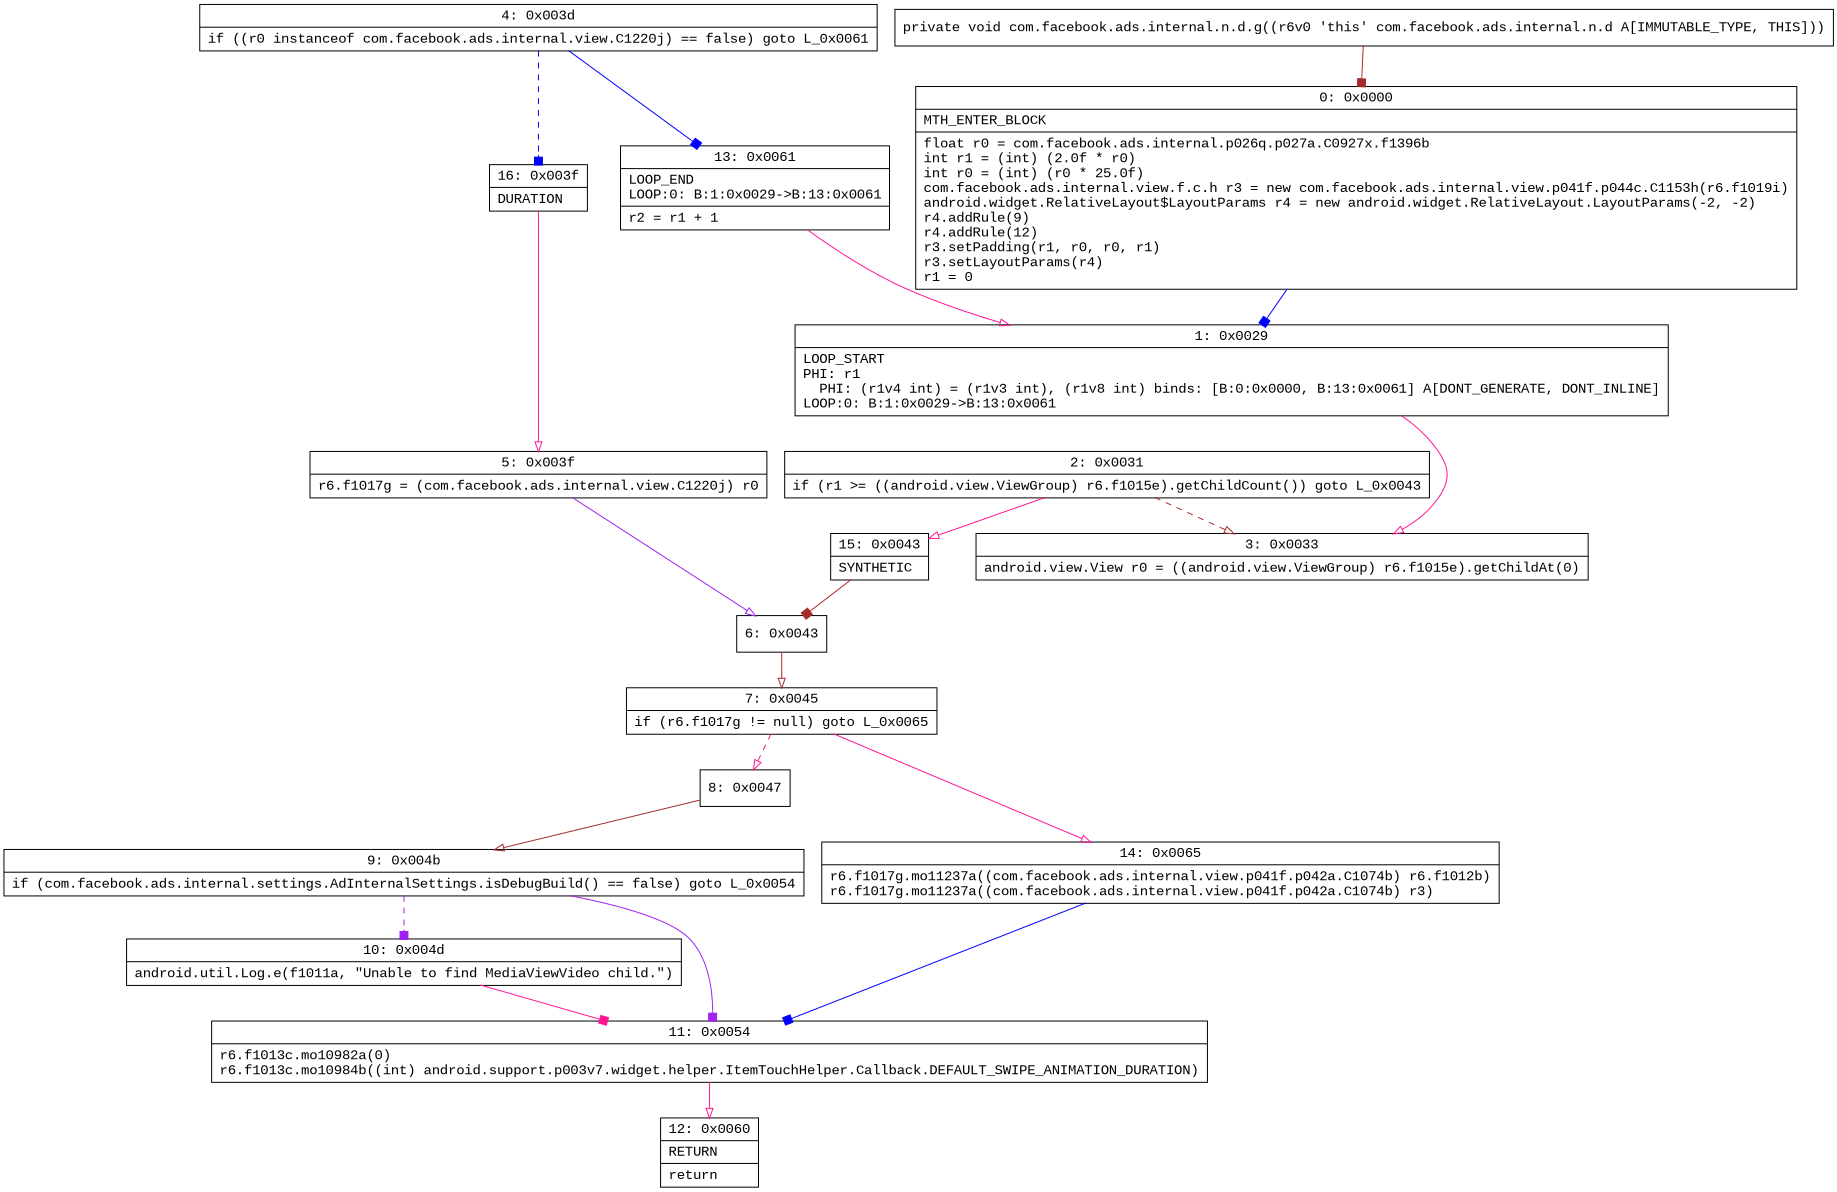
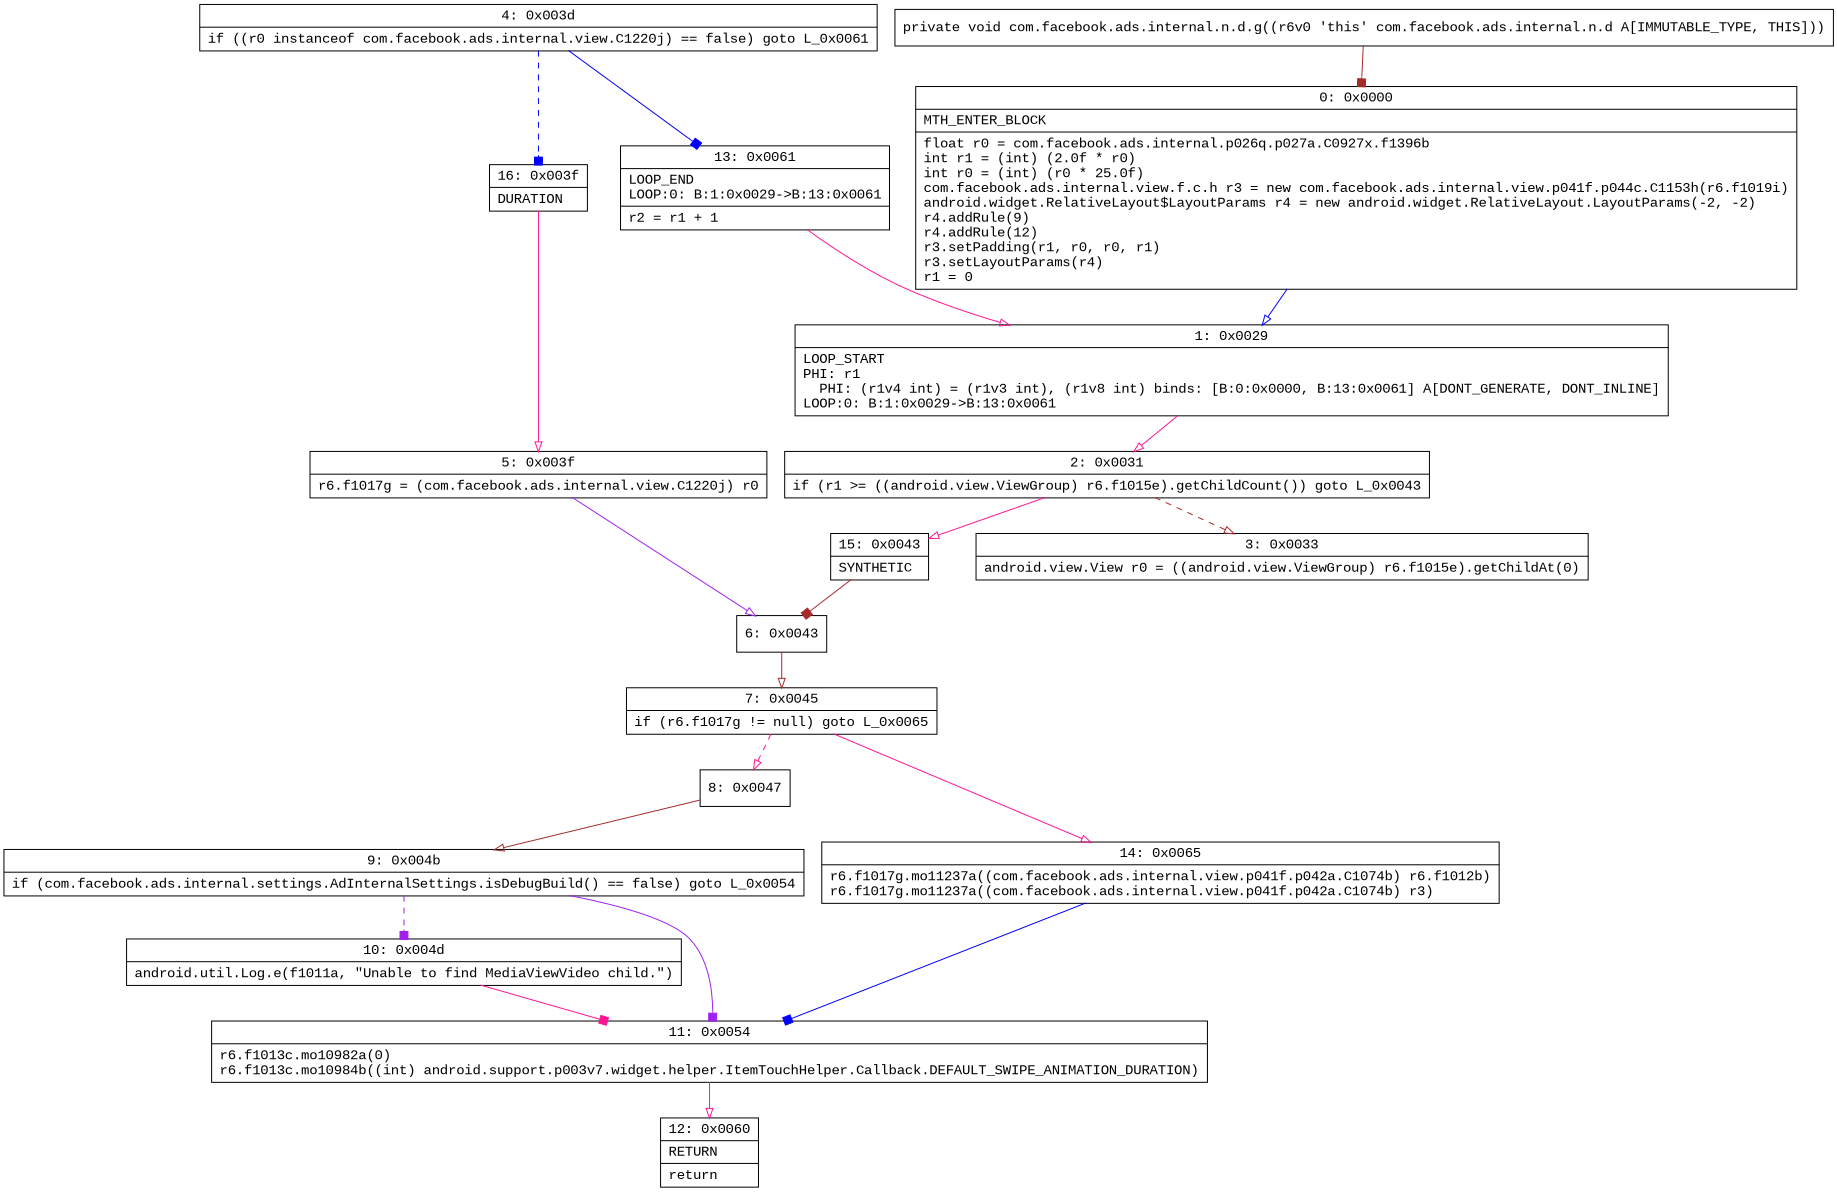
(1278, 303) -> (1278, 303)
(1447, 473) -> (1160, 430)
